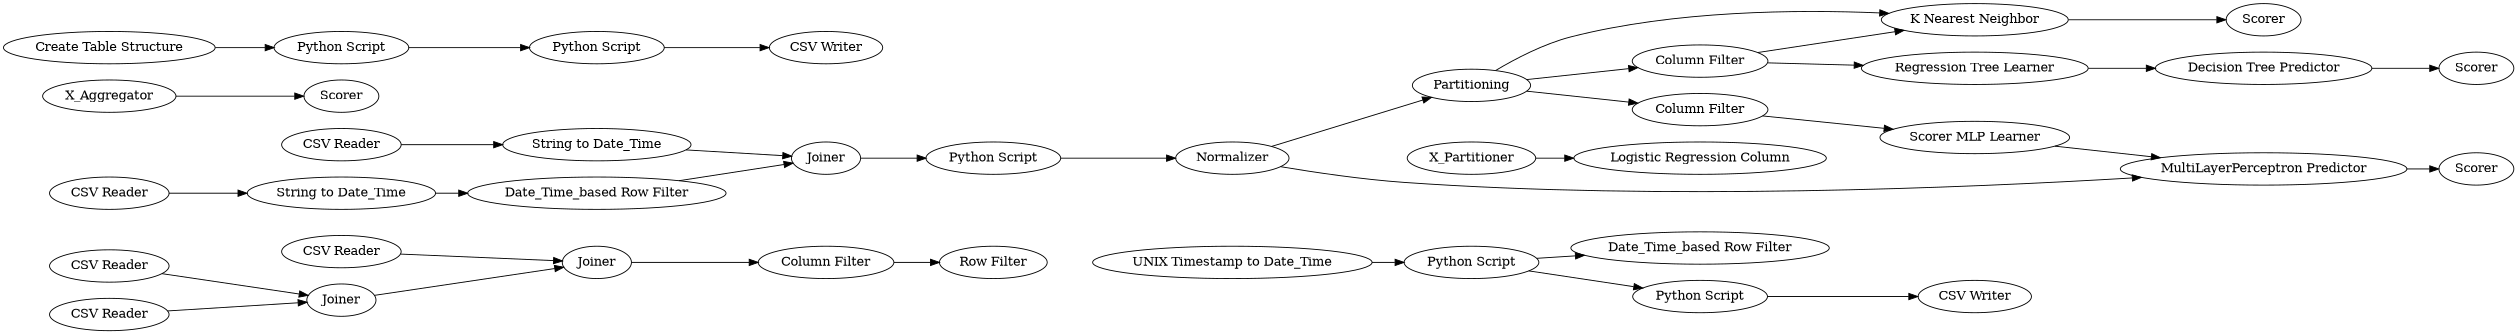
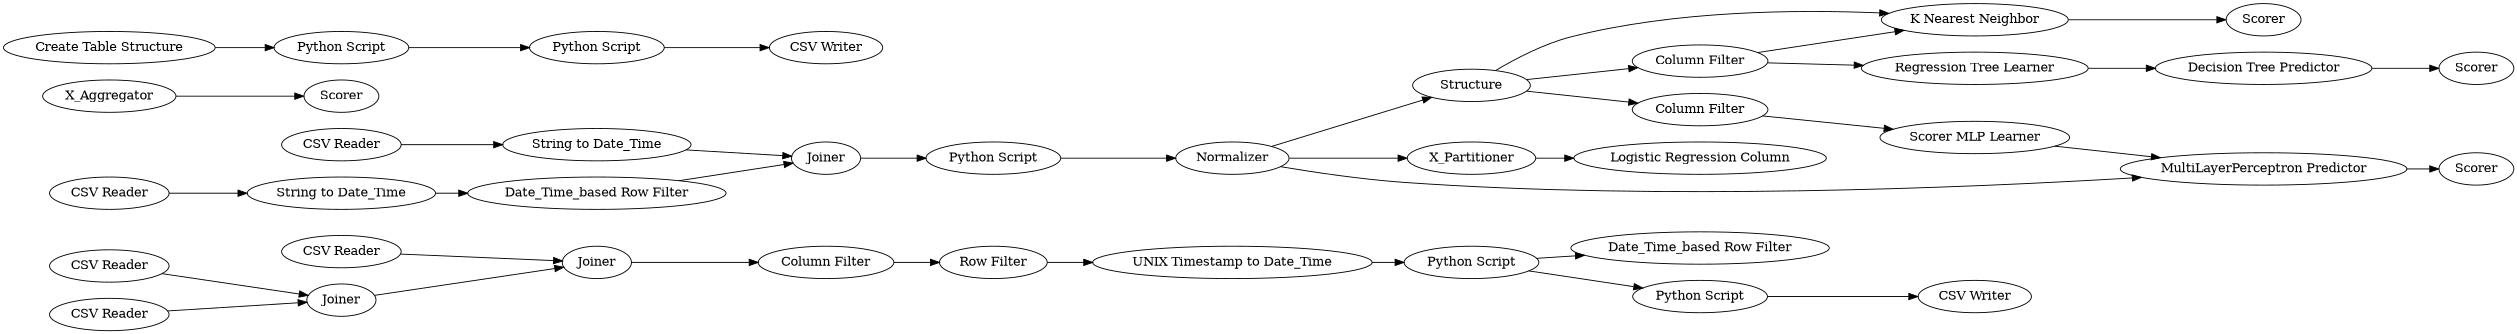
(1471, 85) -> (1471, 85)
none -> (1344, 158)
none -> (1065, 262)
